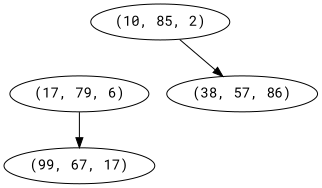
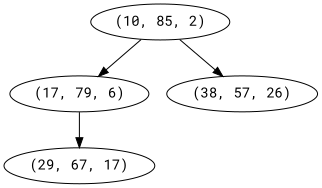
none -> (124, 55)
(242, 94) -> (242, 94)
(79, 166) -> (79, 166)
